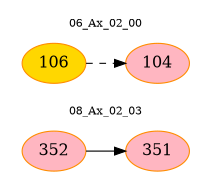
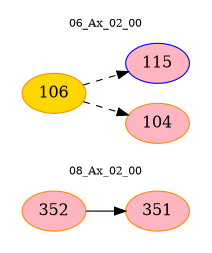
none -> (158, 63)
(106, 112) -> (106, 172)
